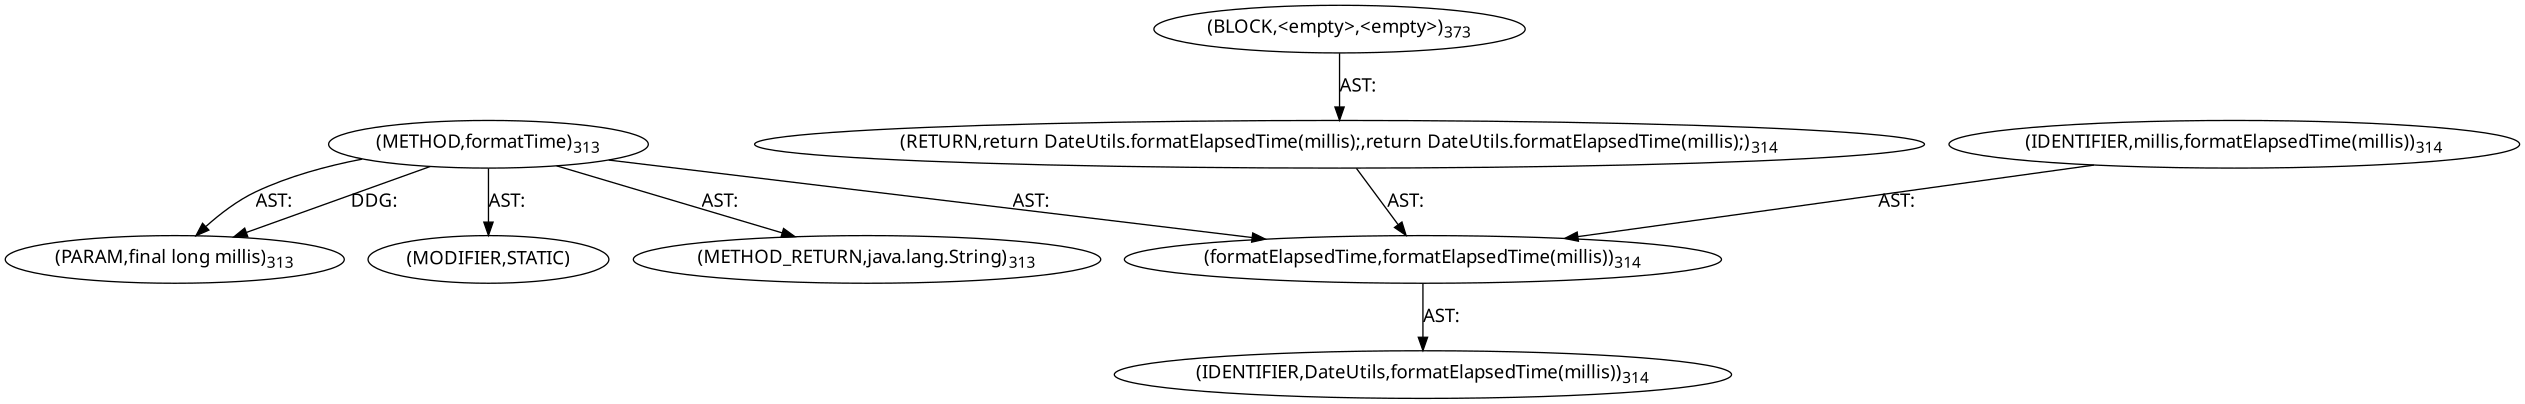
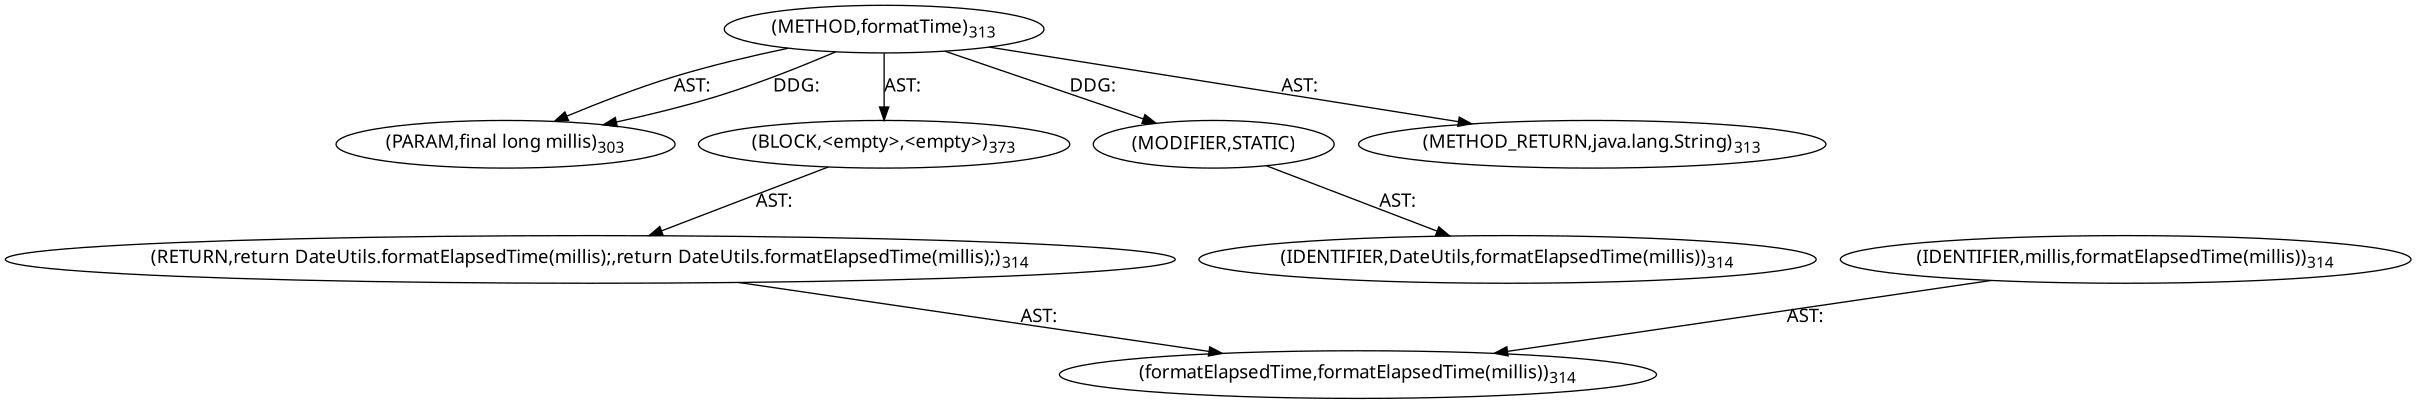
(930, 199) -> (884, 80)
(510, 202) -> (1096, 87)
(281, 257) -> (611, 142)
(1423, 310) -> (1352, 198)
